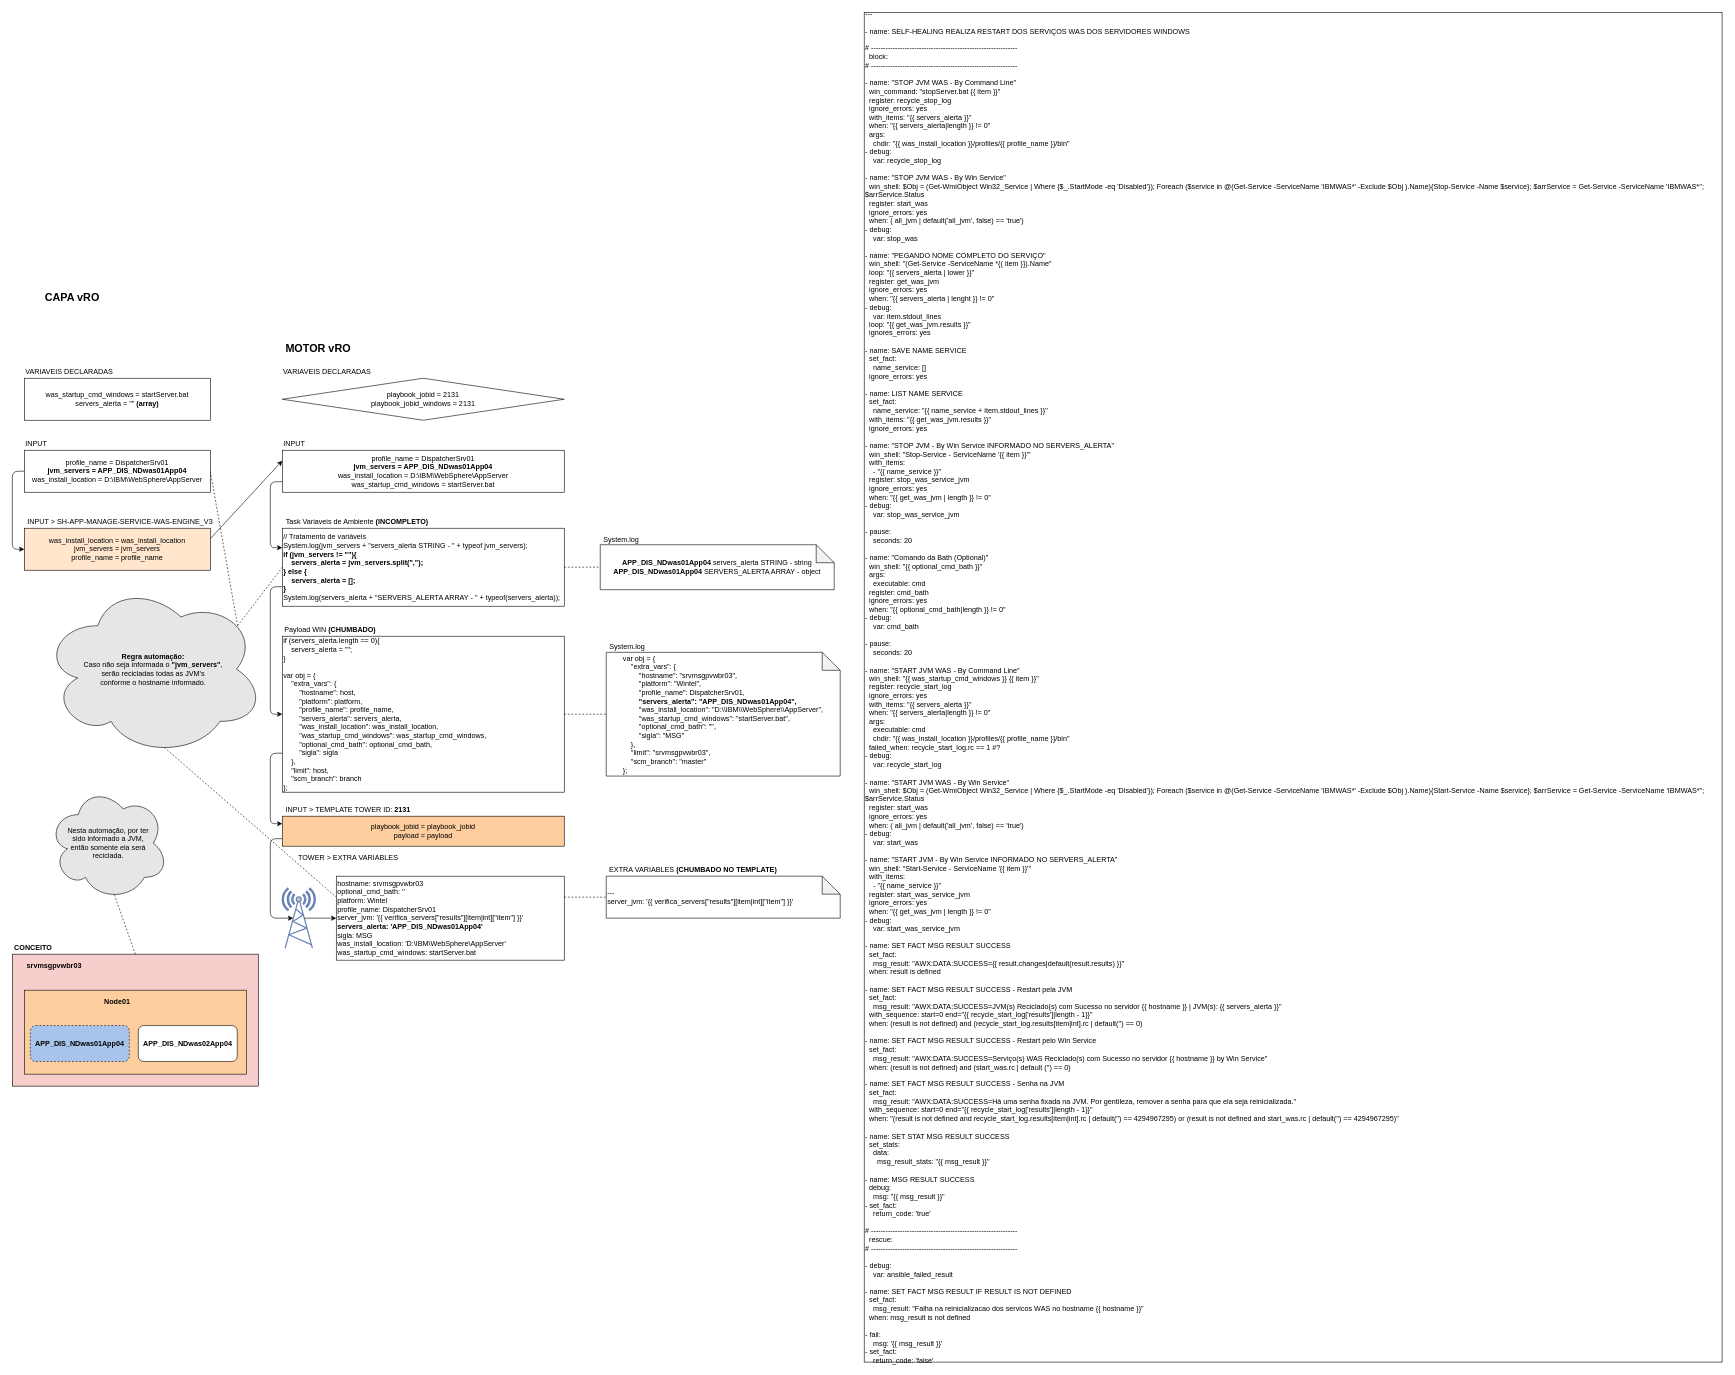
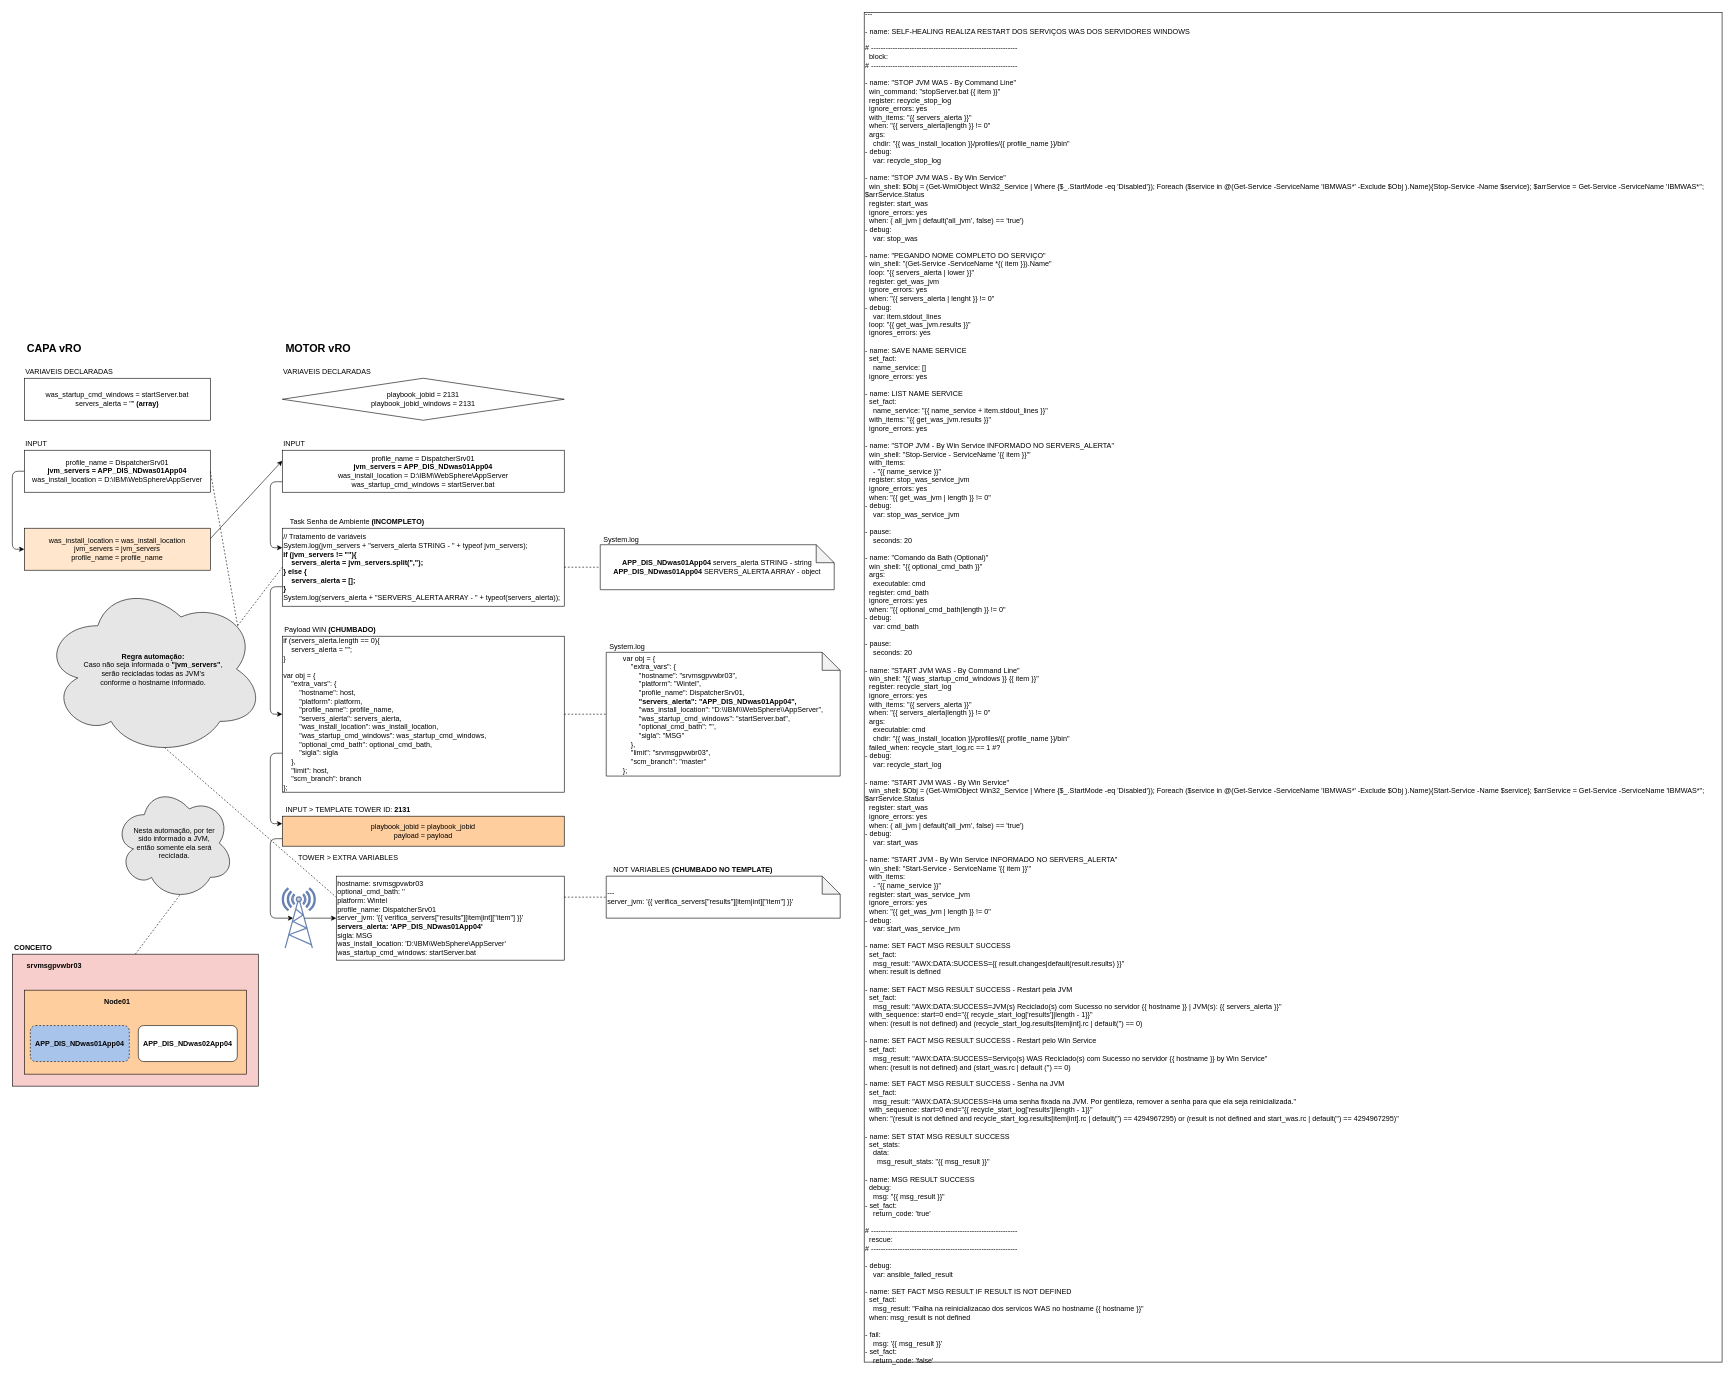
(72, 297) -> (54, 348)
(120, 522) -> none
(357, 522) -> (357, 522)
(108, 843) -> (174, 843)
(693, 870) -> (693, 870)
